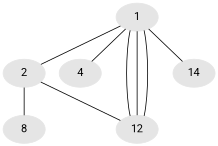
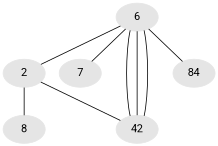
(137, 17) -> (137, 17)
(80, 73) -> (80, 73)
(194, 73) -> (194, 73)
(137, 129) -> (137, 129)
